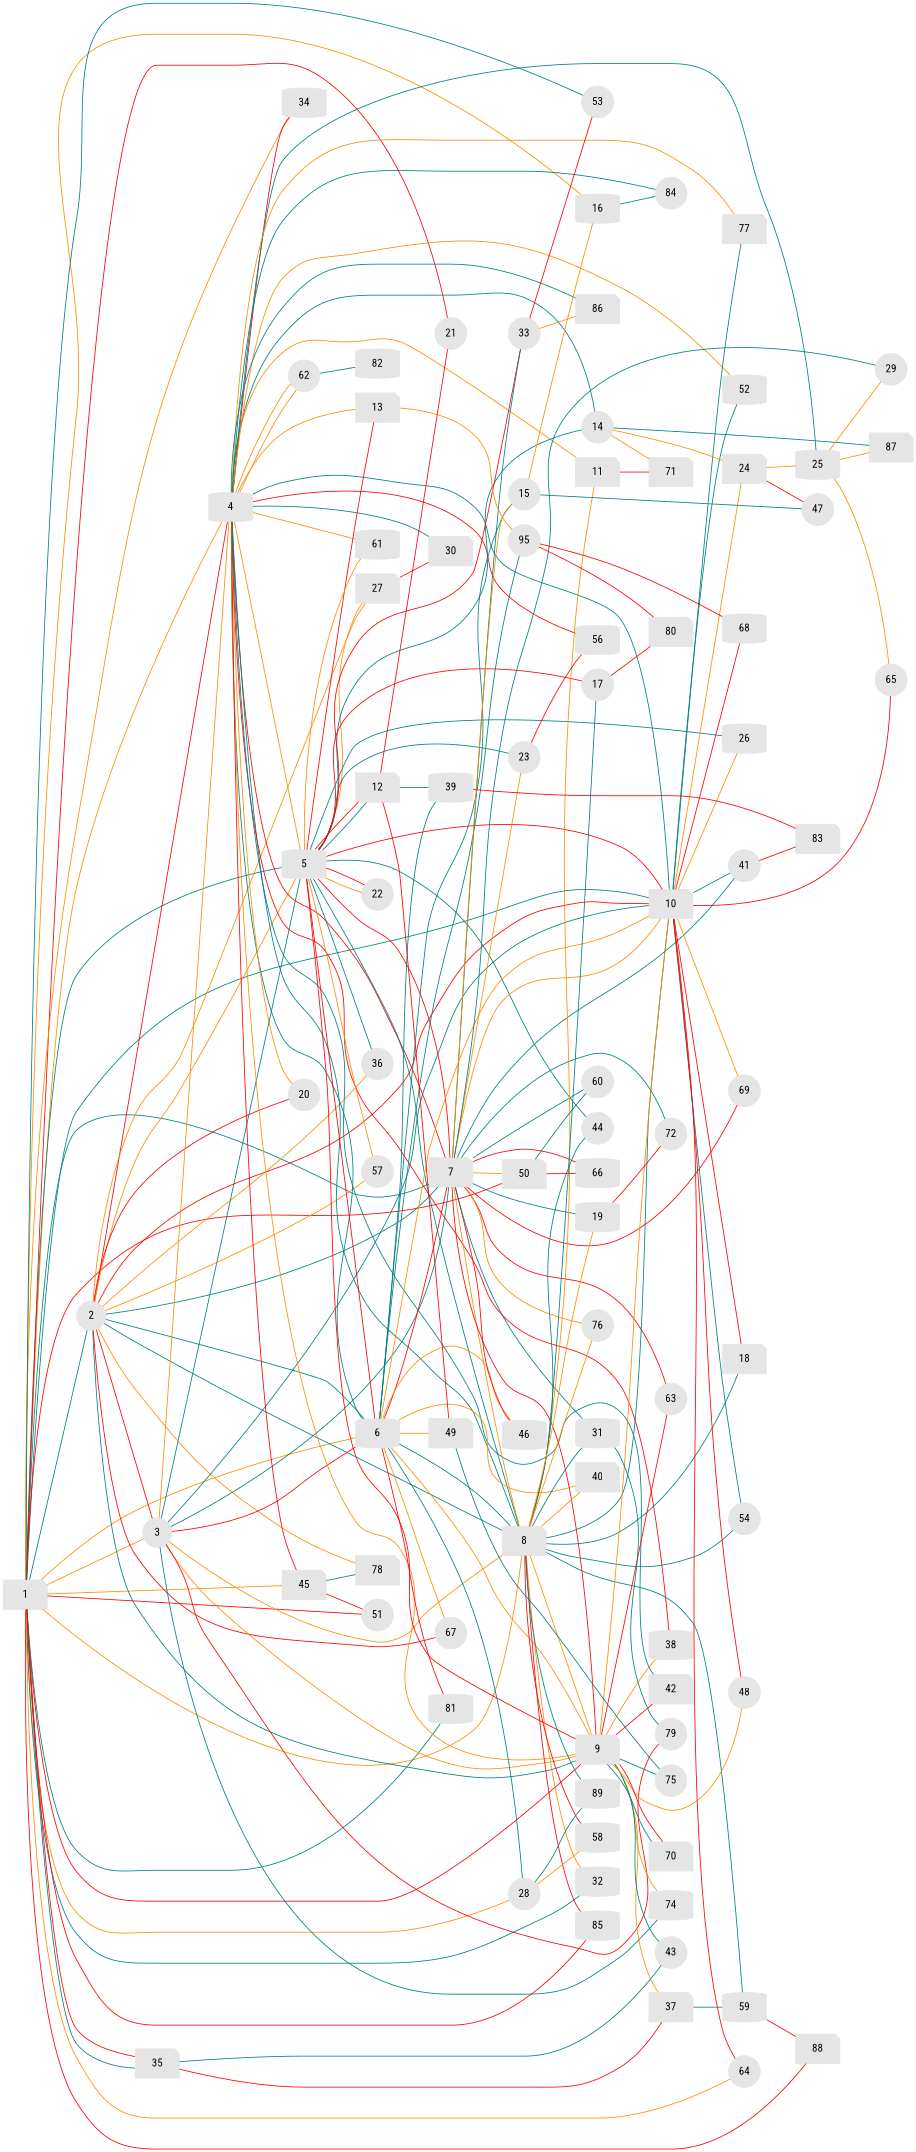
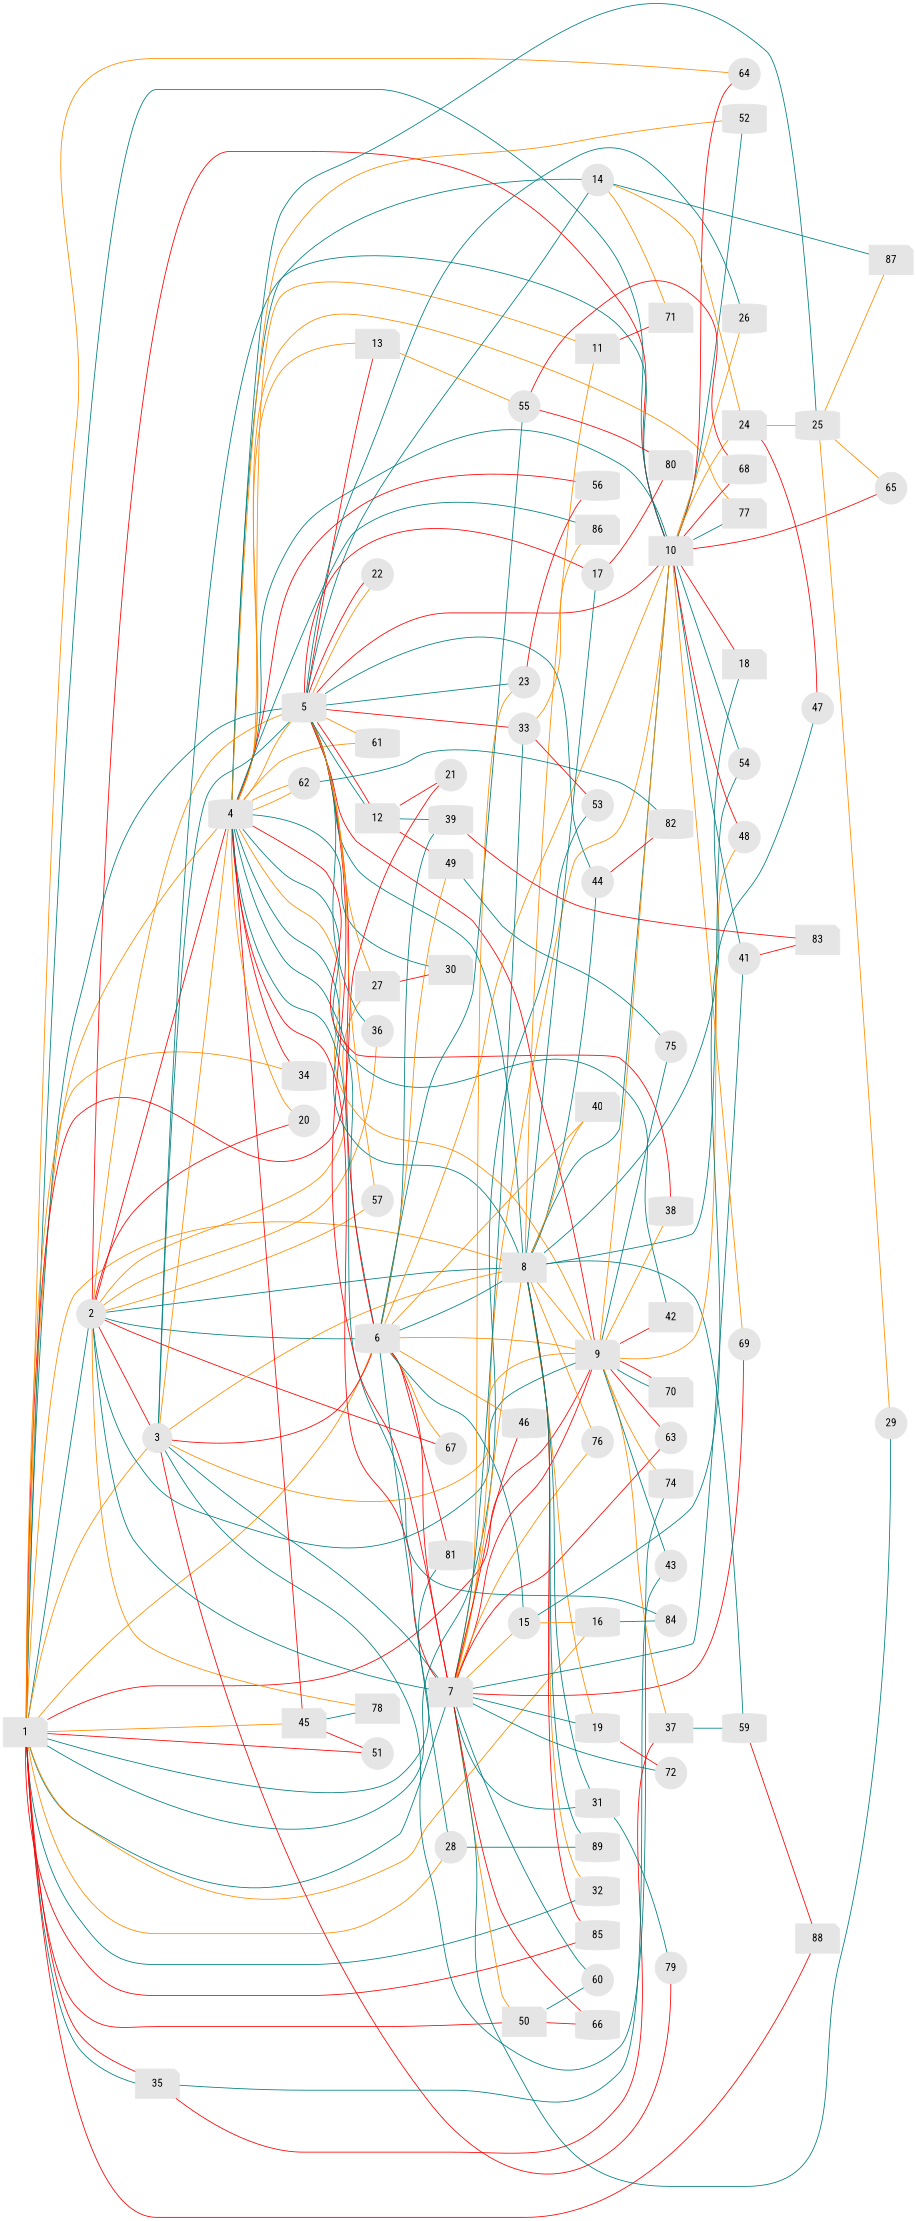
(524, 541) -> (524, 407)
none -> (632, 855)
(598, 1838) -> none
